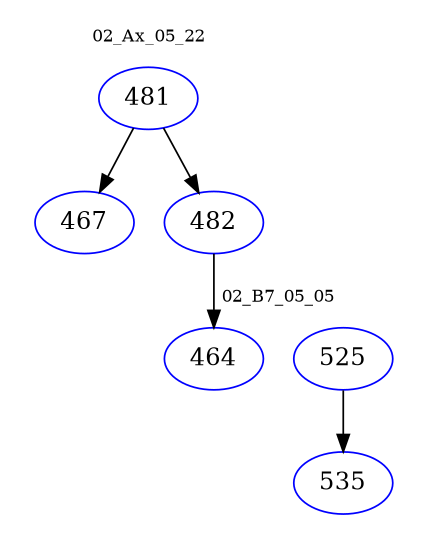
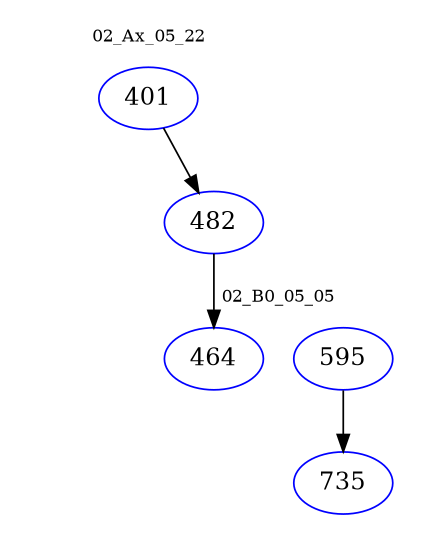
(148, 98) -> (148, 98)
(85, 223) -> none
(279, 298) -> (279, 298)
(343, 359) -> (343, 359)
(343, 483) -> (343, 483)
